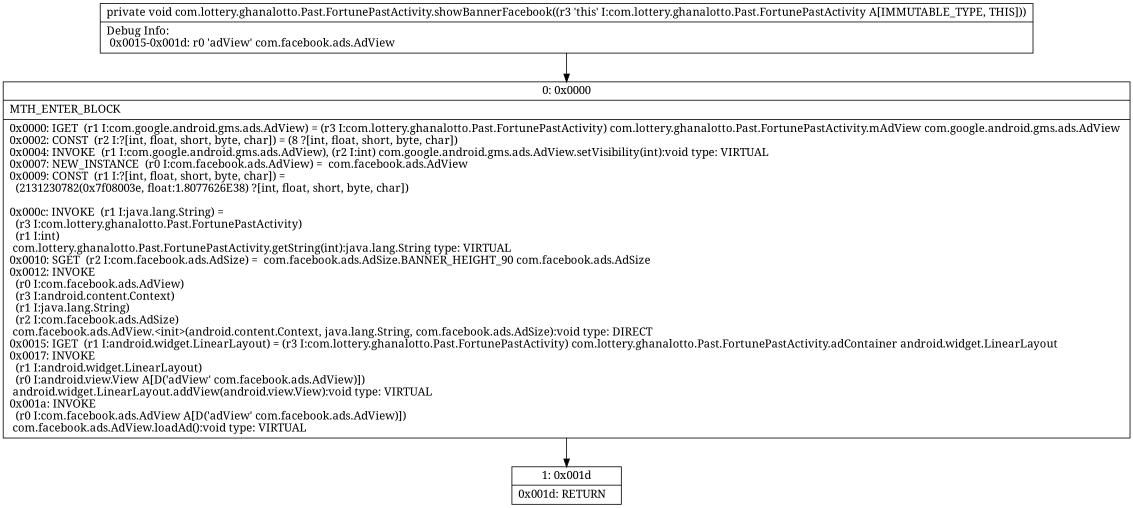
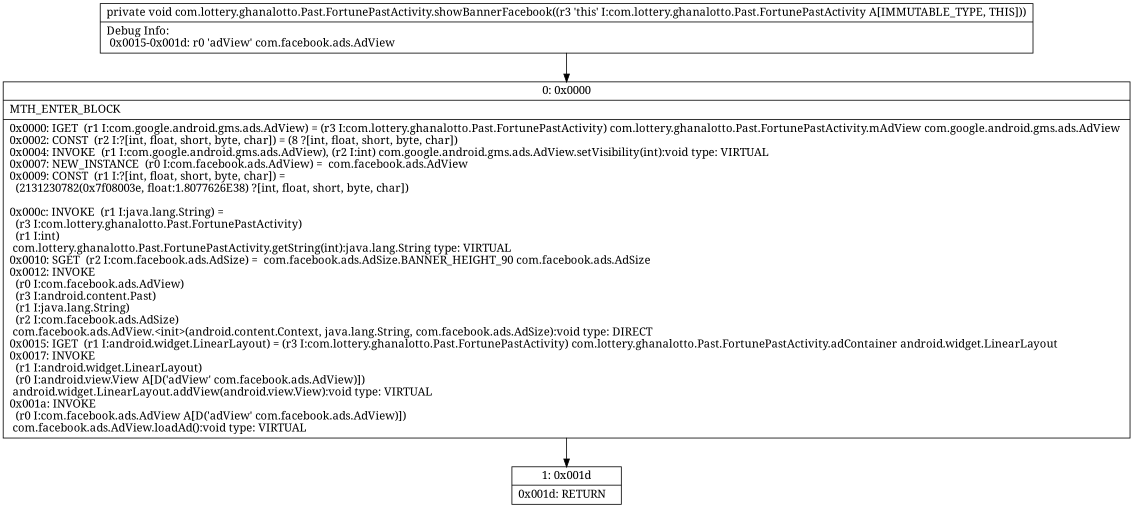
(92, 296) -> (83, 296)
